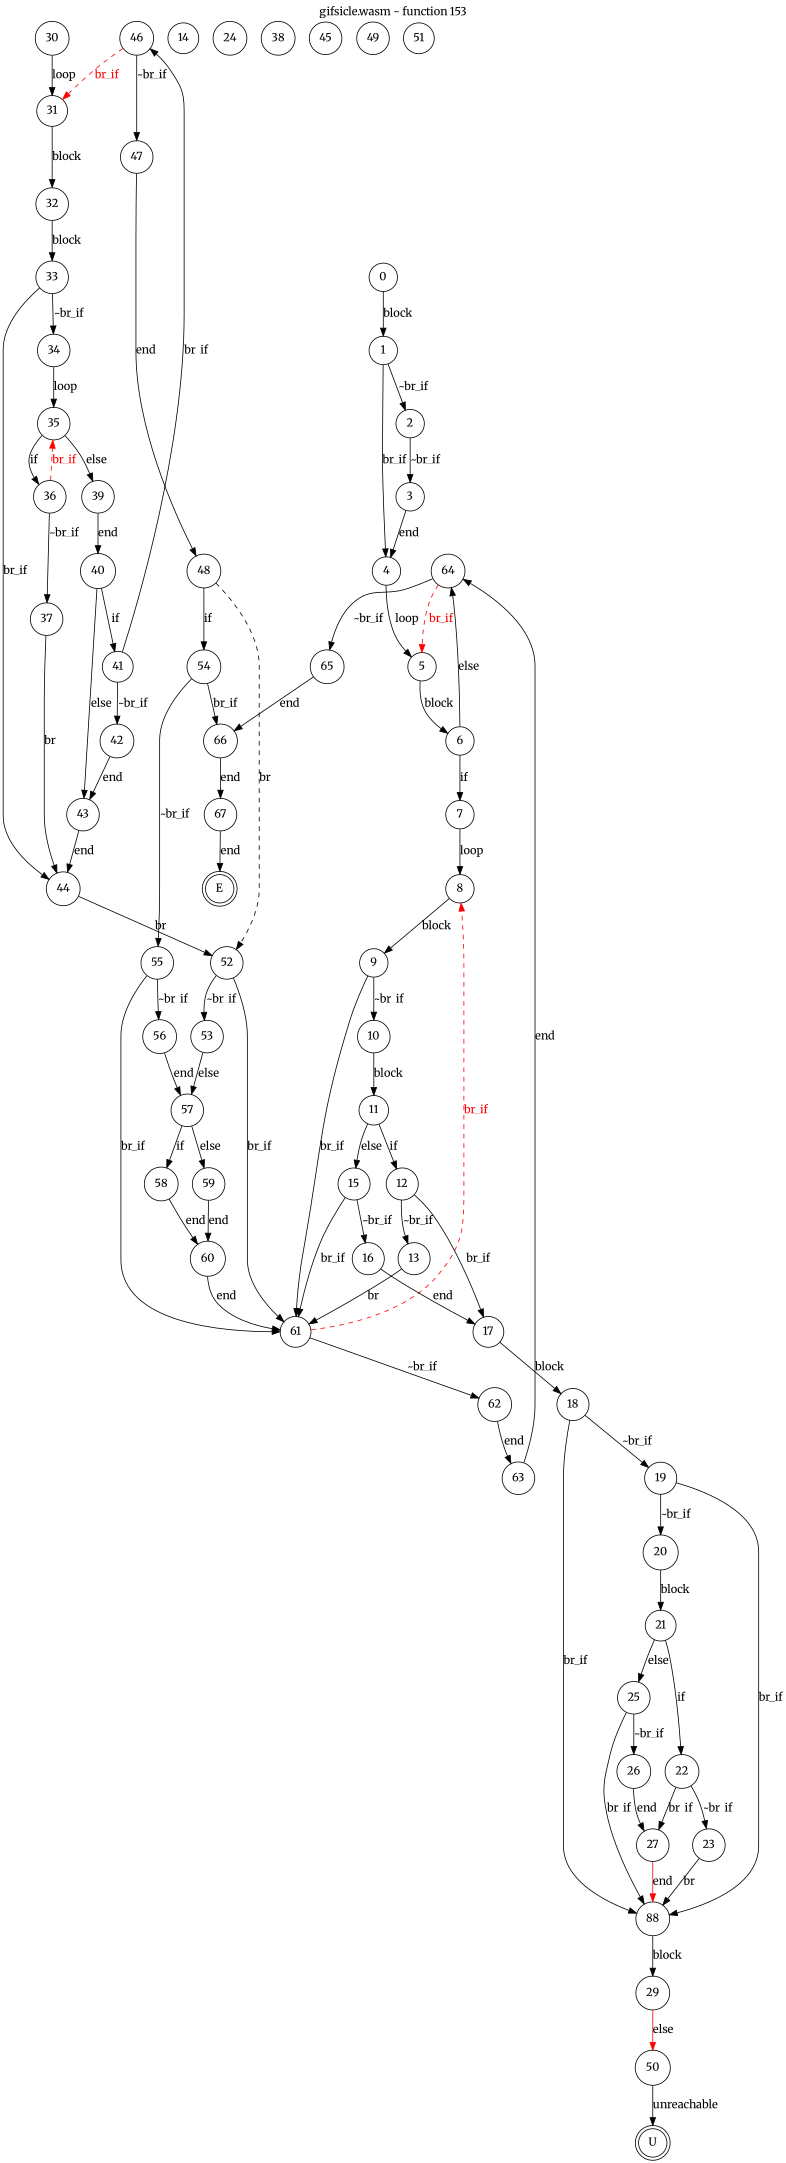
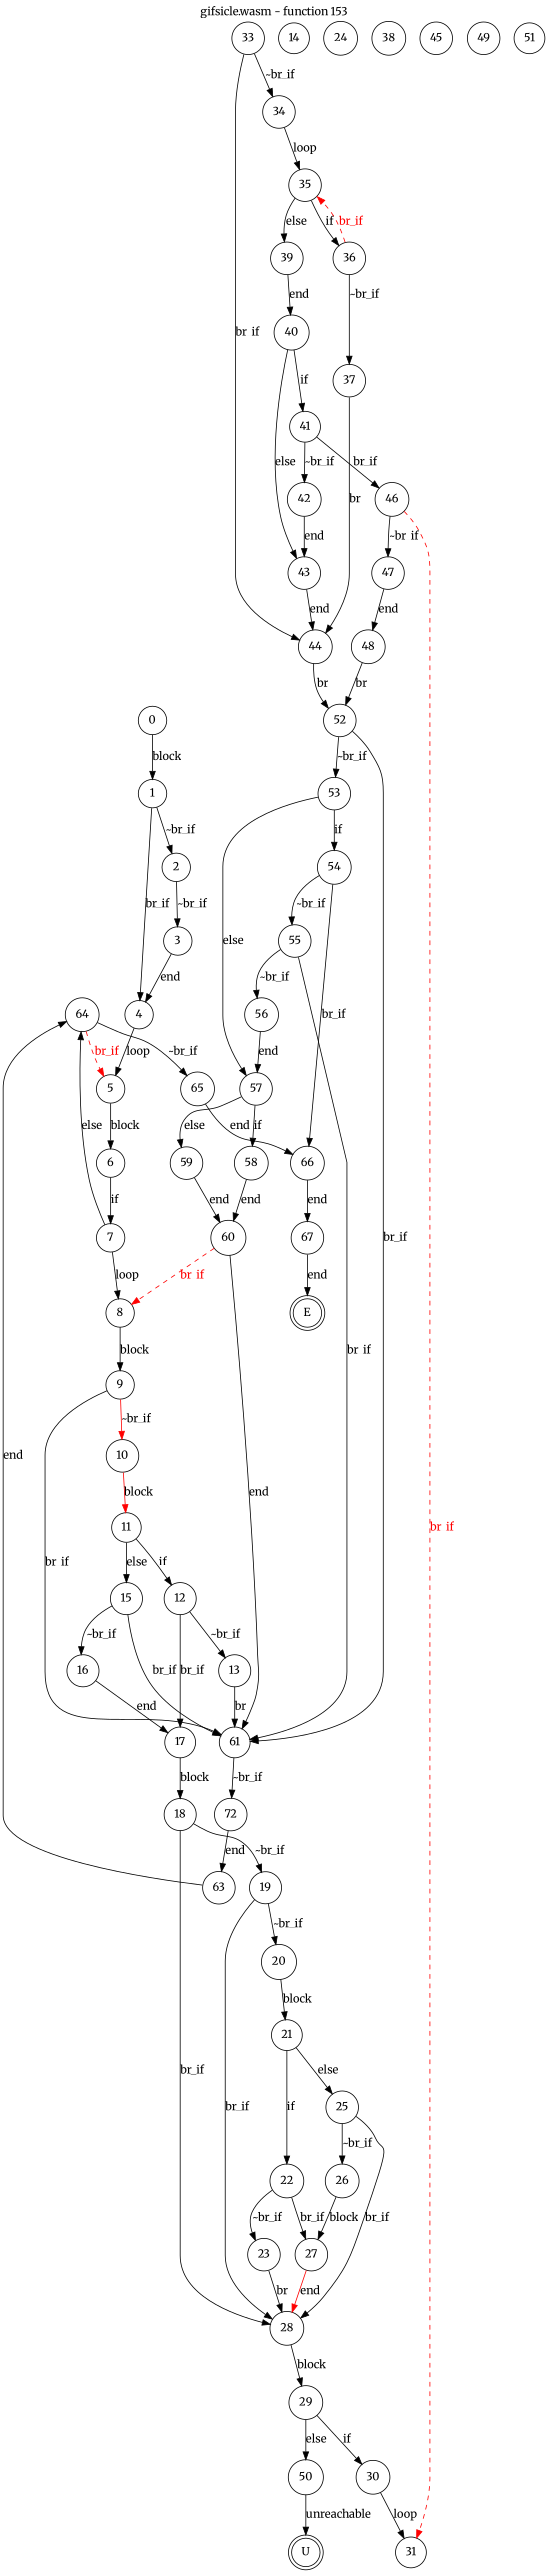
(52, 204) -> none
(204, 615) -> (334, 826)
(458, 661) -> (83, 1134)
(259, 758) -> (355, 680)
(374, 995) -> (121, 1415)
(374, 1070) -> (124, 1488)
(464, 1167) -> (176, 1274)
(495, 1405) -> (231, 1815)
(647, 1809) -> (344, 2218)
(653, 1919) -> (287, 2328)
(653, 2026) -> (306, 2436)
none -> (337, 2437)
